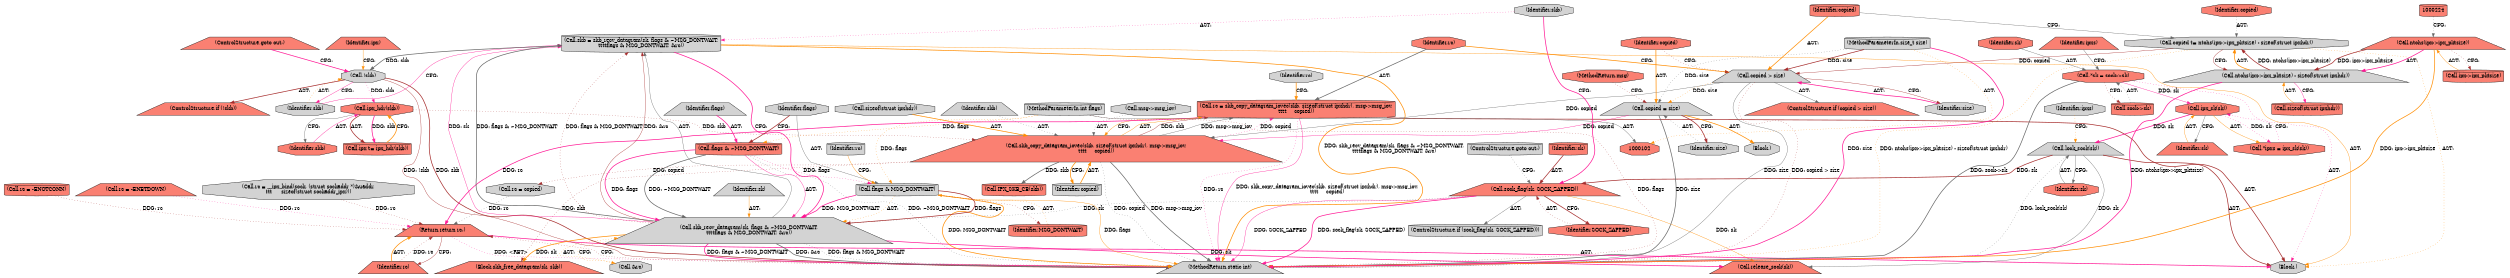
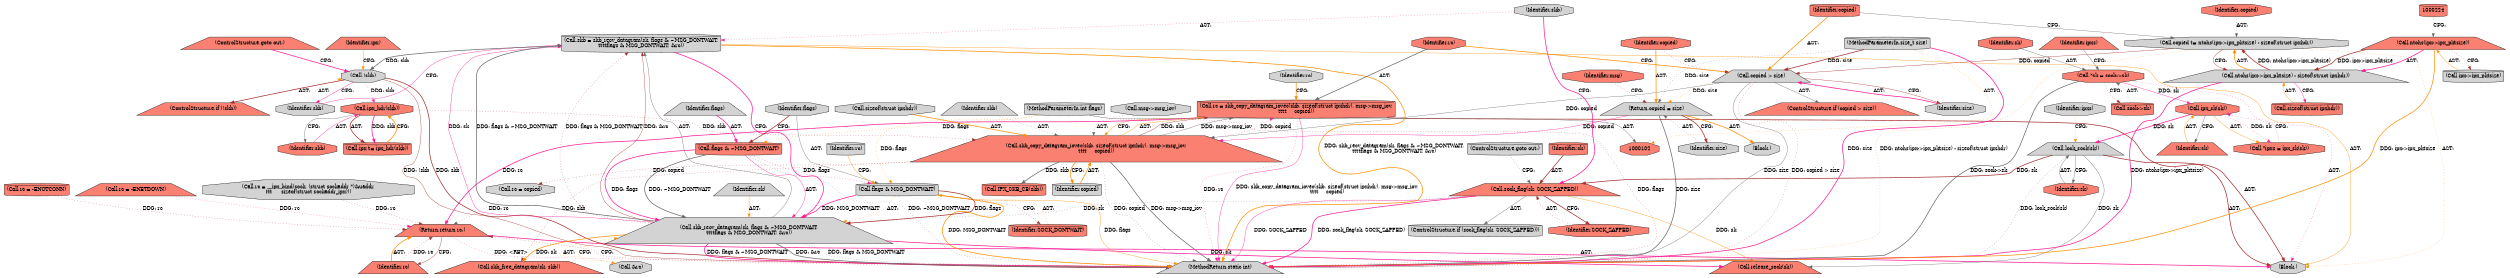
(1603, 76) -> (1603, 76)
(2473, 76) -> (2473, 76)
(1656, 109) -> (1656, 109)
(1048, 231) -> (1048, 231)
(519, 268) -> (519, 268)
